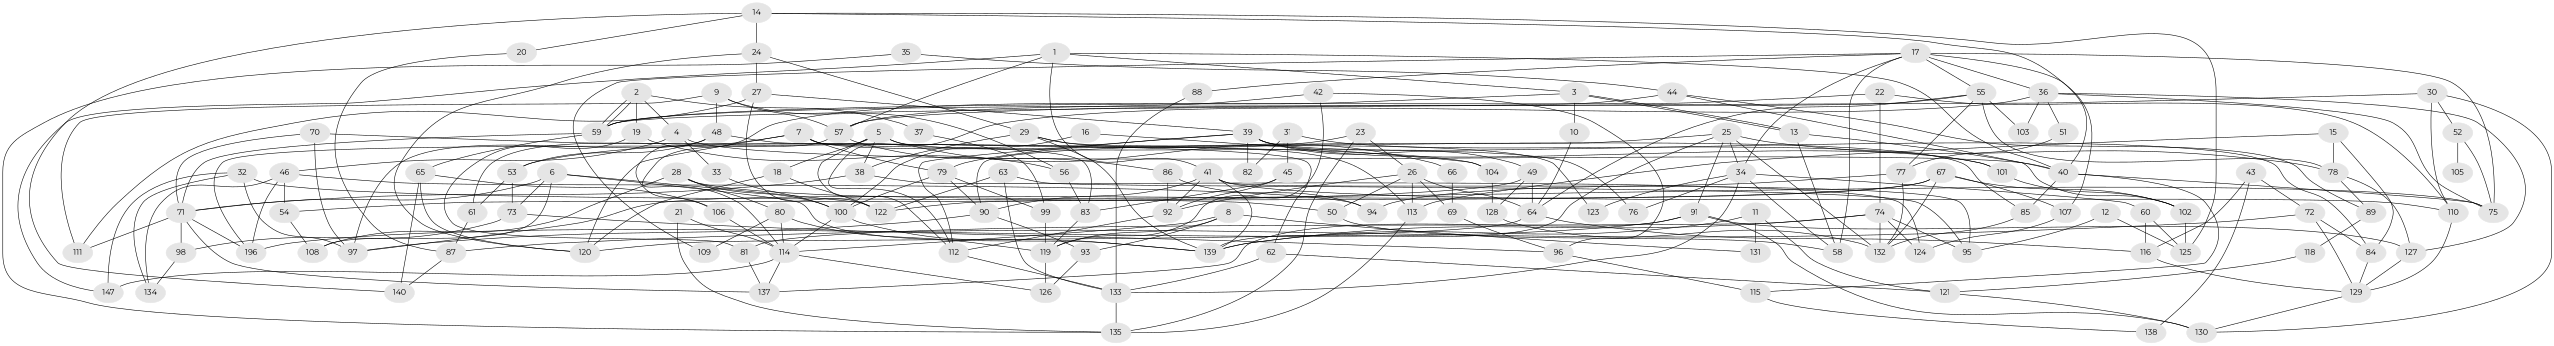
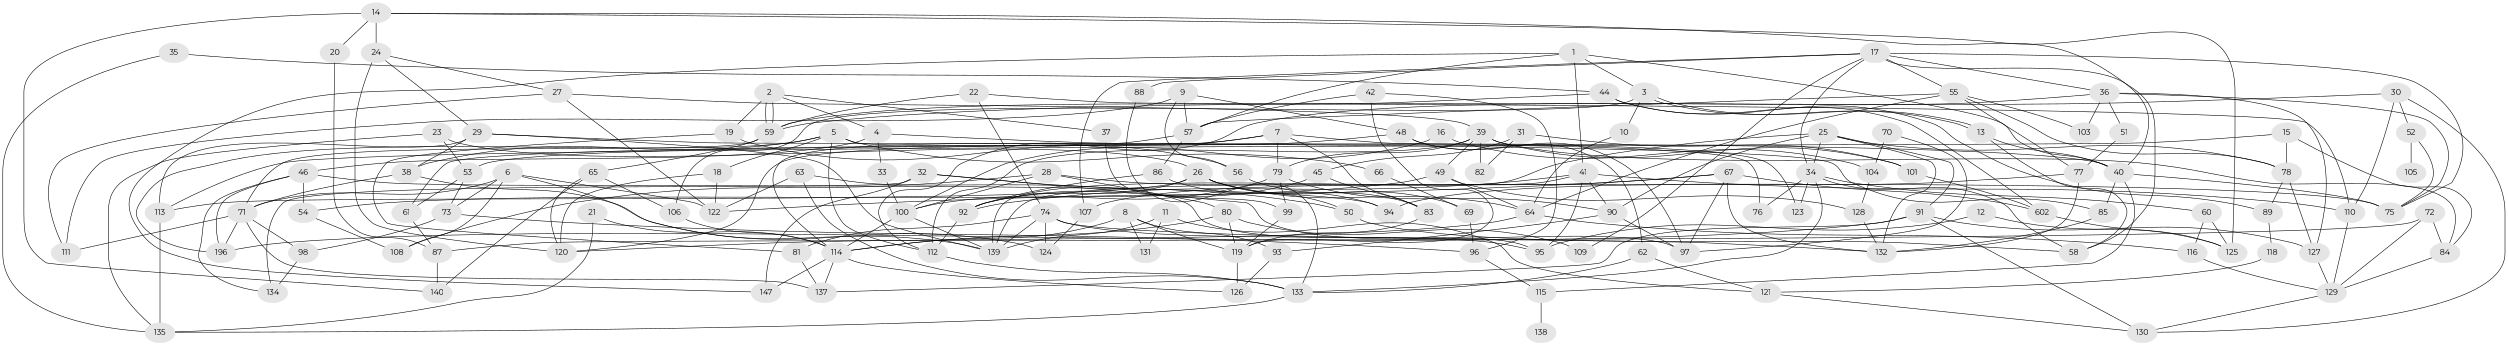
(219, 146) -> none
(2251, 173) -> none
(2186, 213) -> (2042, 213)
